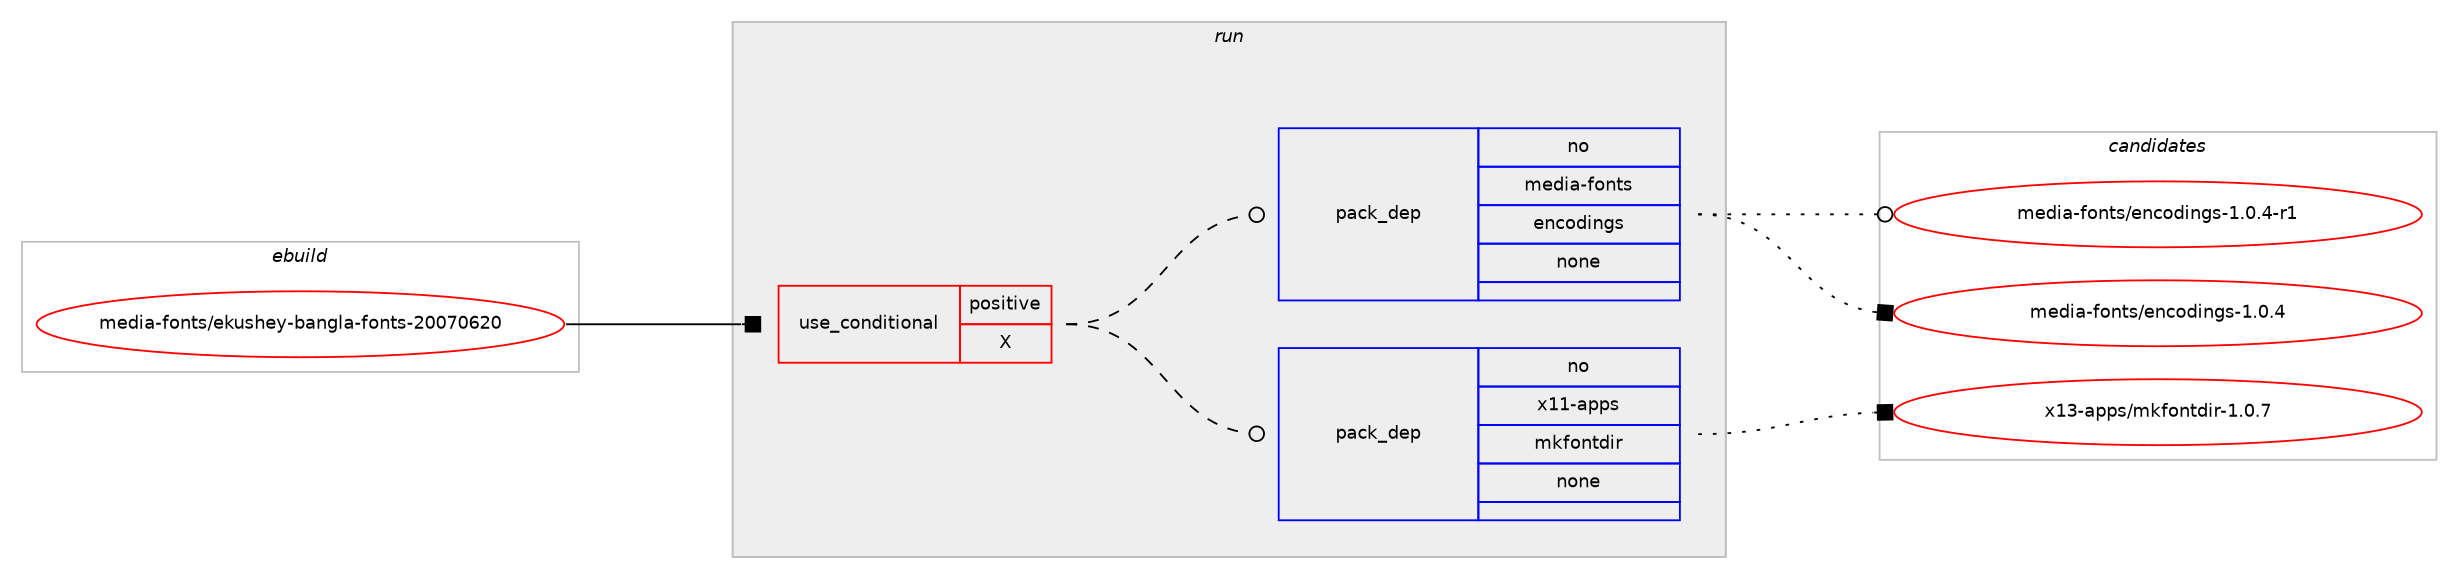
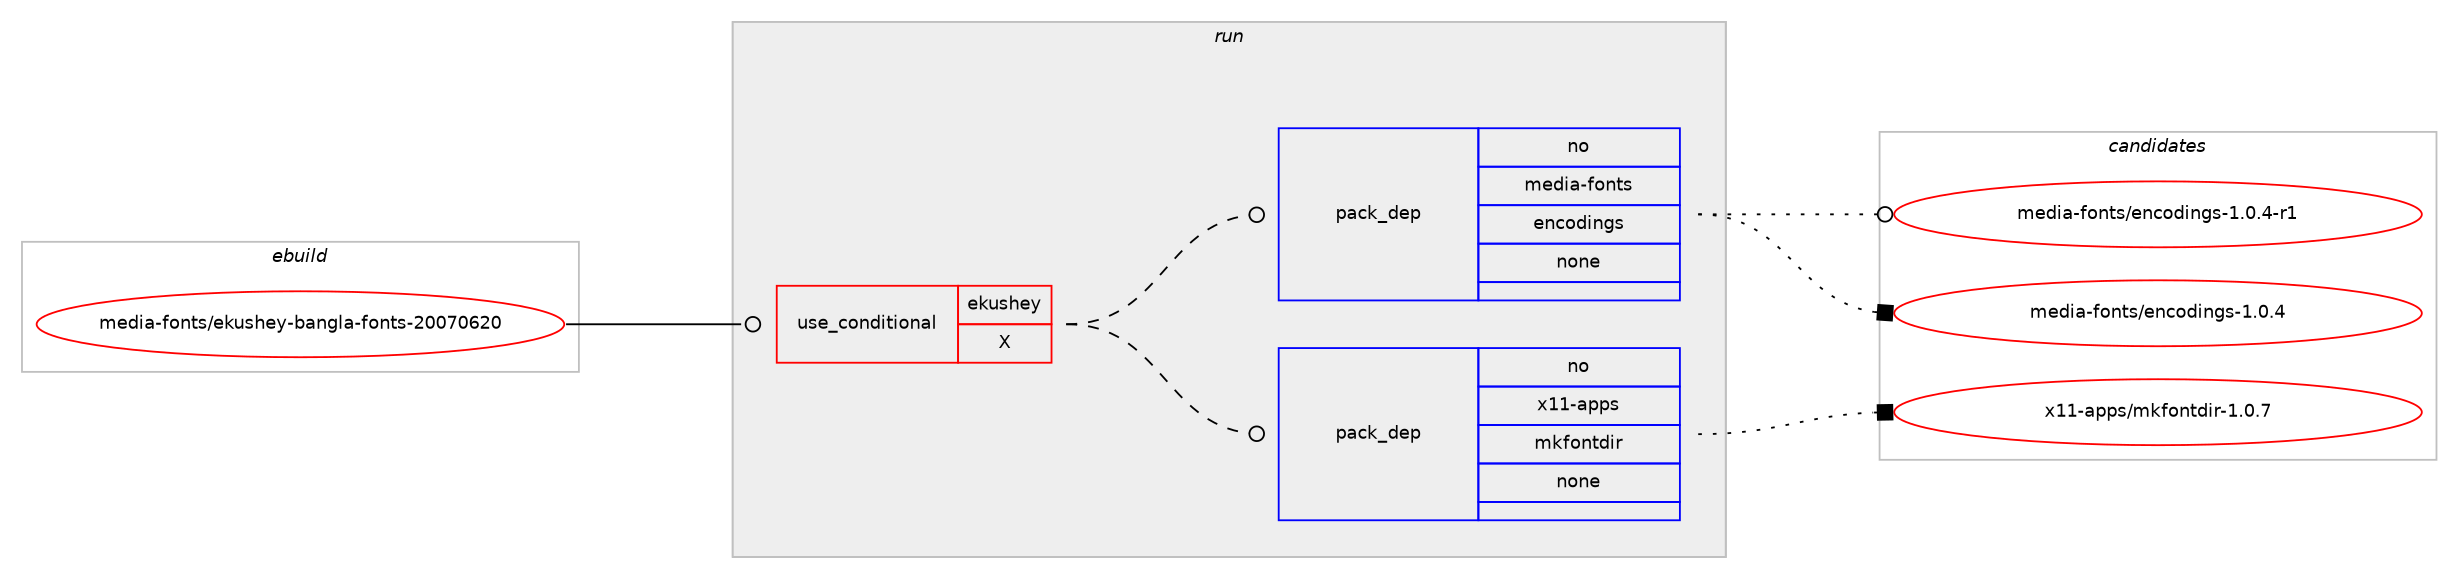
(1006, 304) -> (1005, 304)
(654, 324) -> (654, 324)
(2158, 412) -> (2158, 412)
